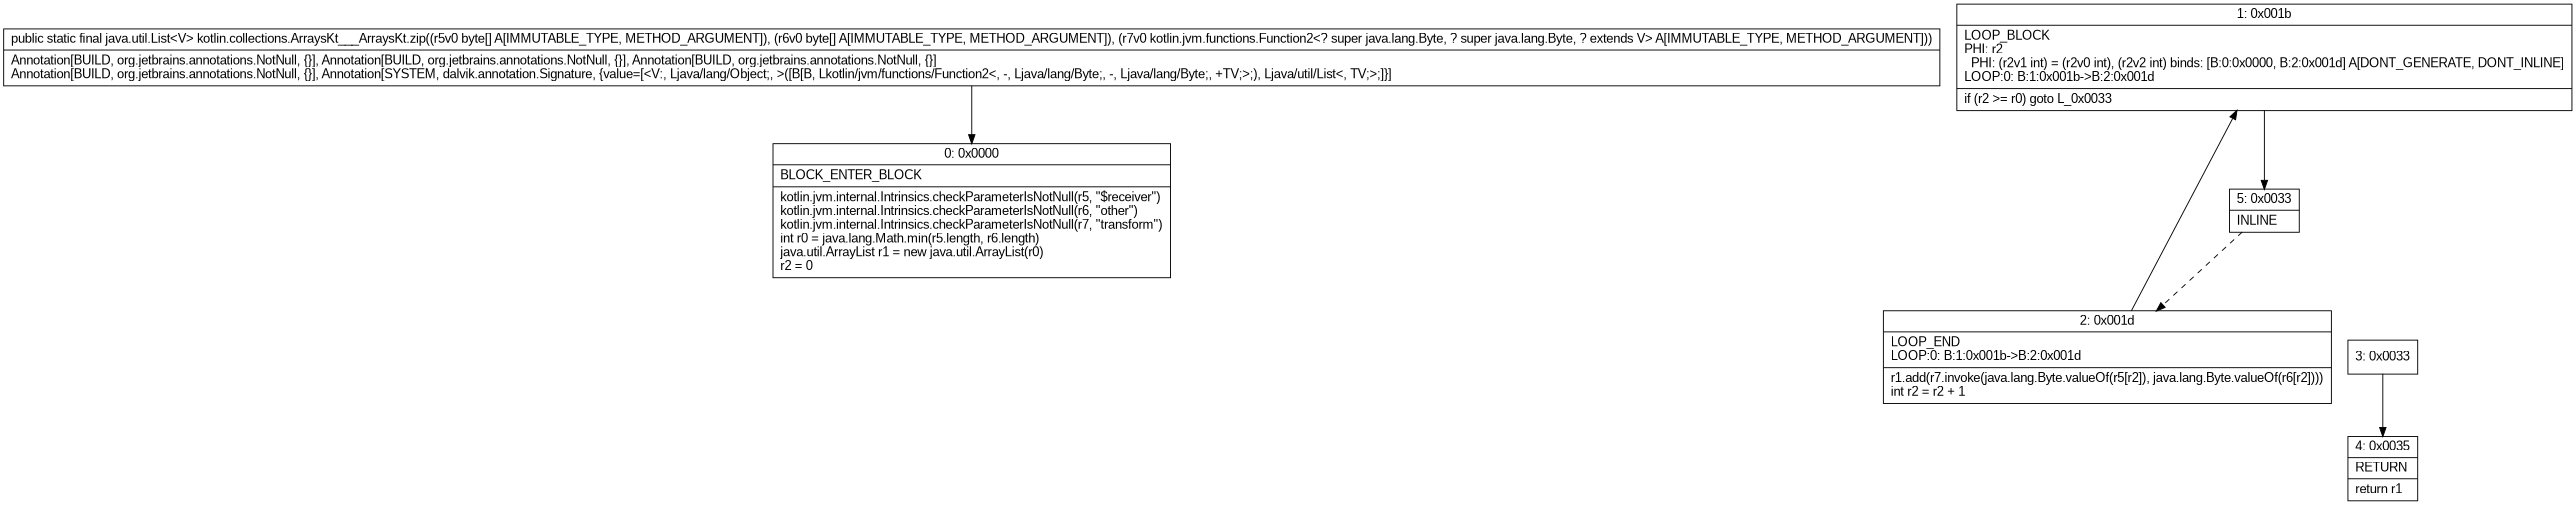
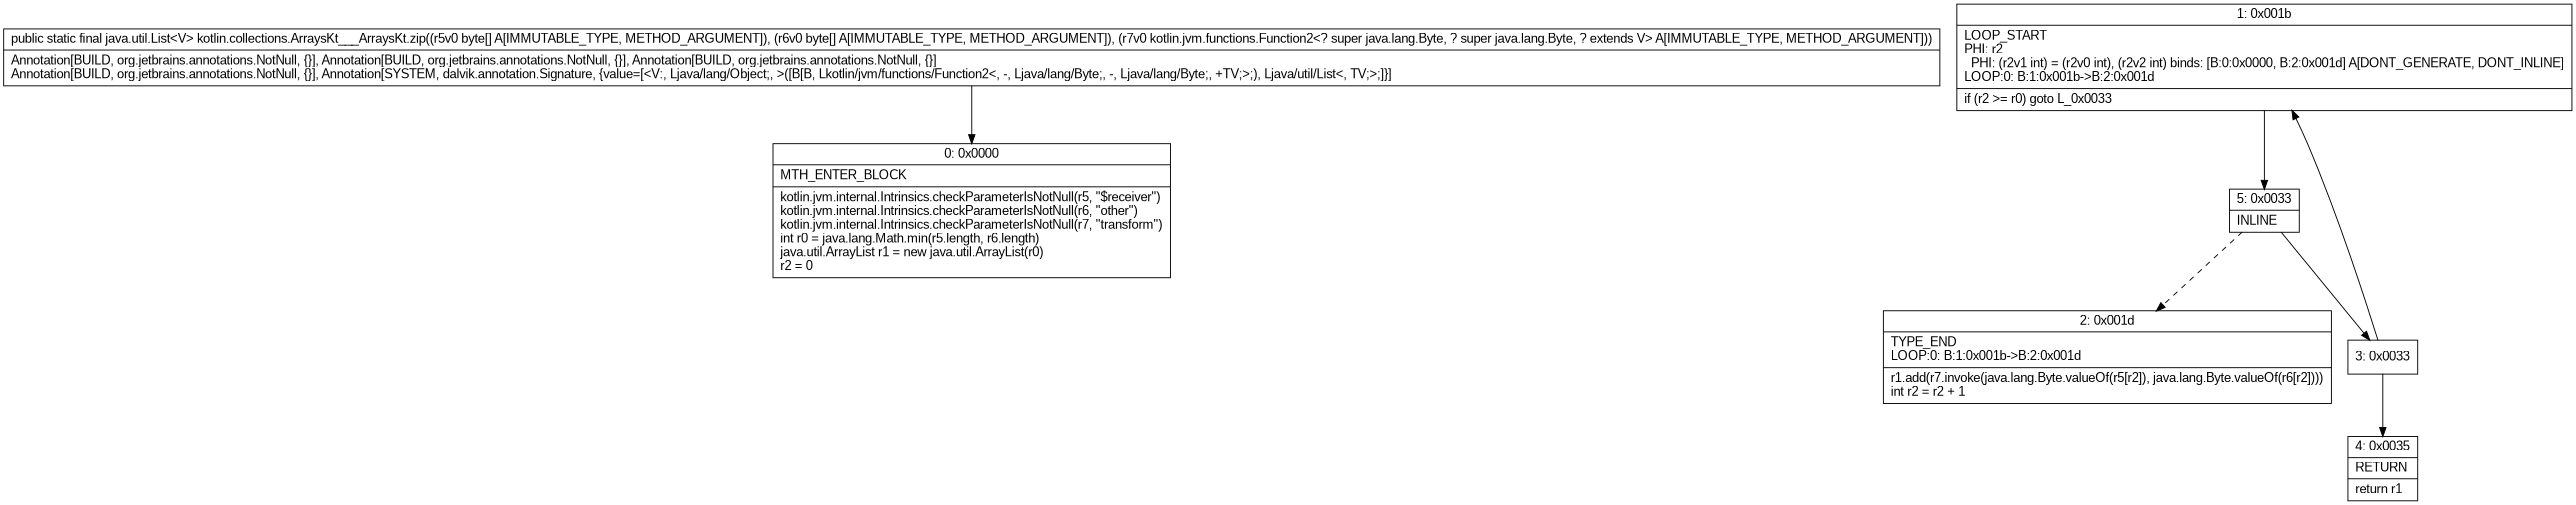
(2007, 36) -> (2006, 36)
(851, 175) -> (844, 175)
(2182, 215) -> (2340, 228)
none -> (2322, 282)
(1926, 342) -> (1924, 342)
